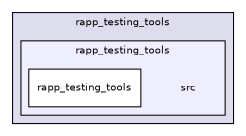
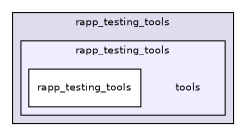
(188, 88) -> (188, 88)
